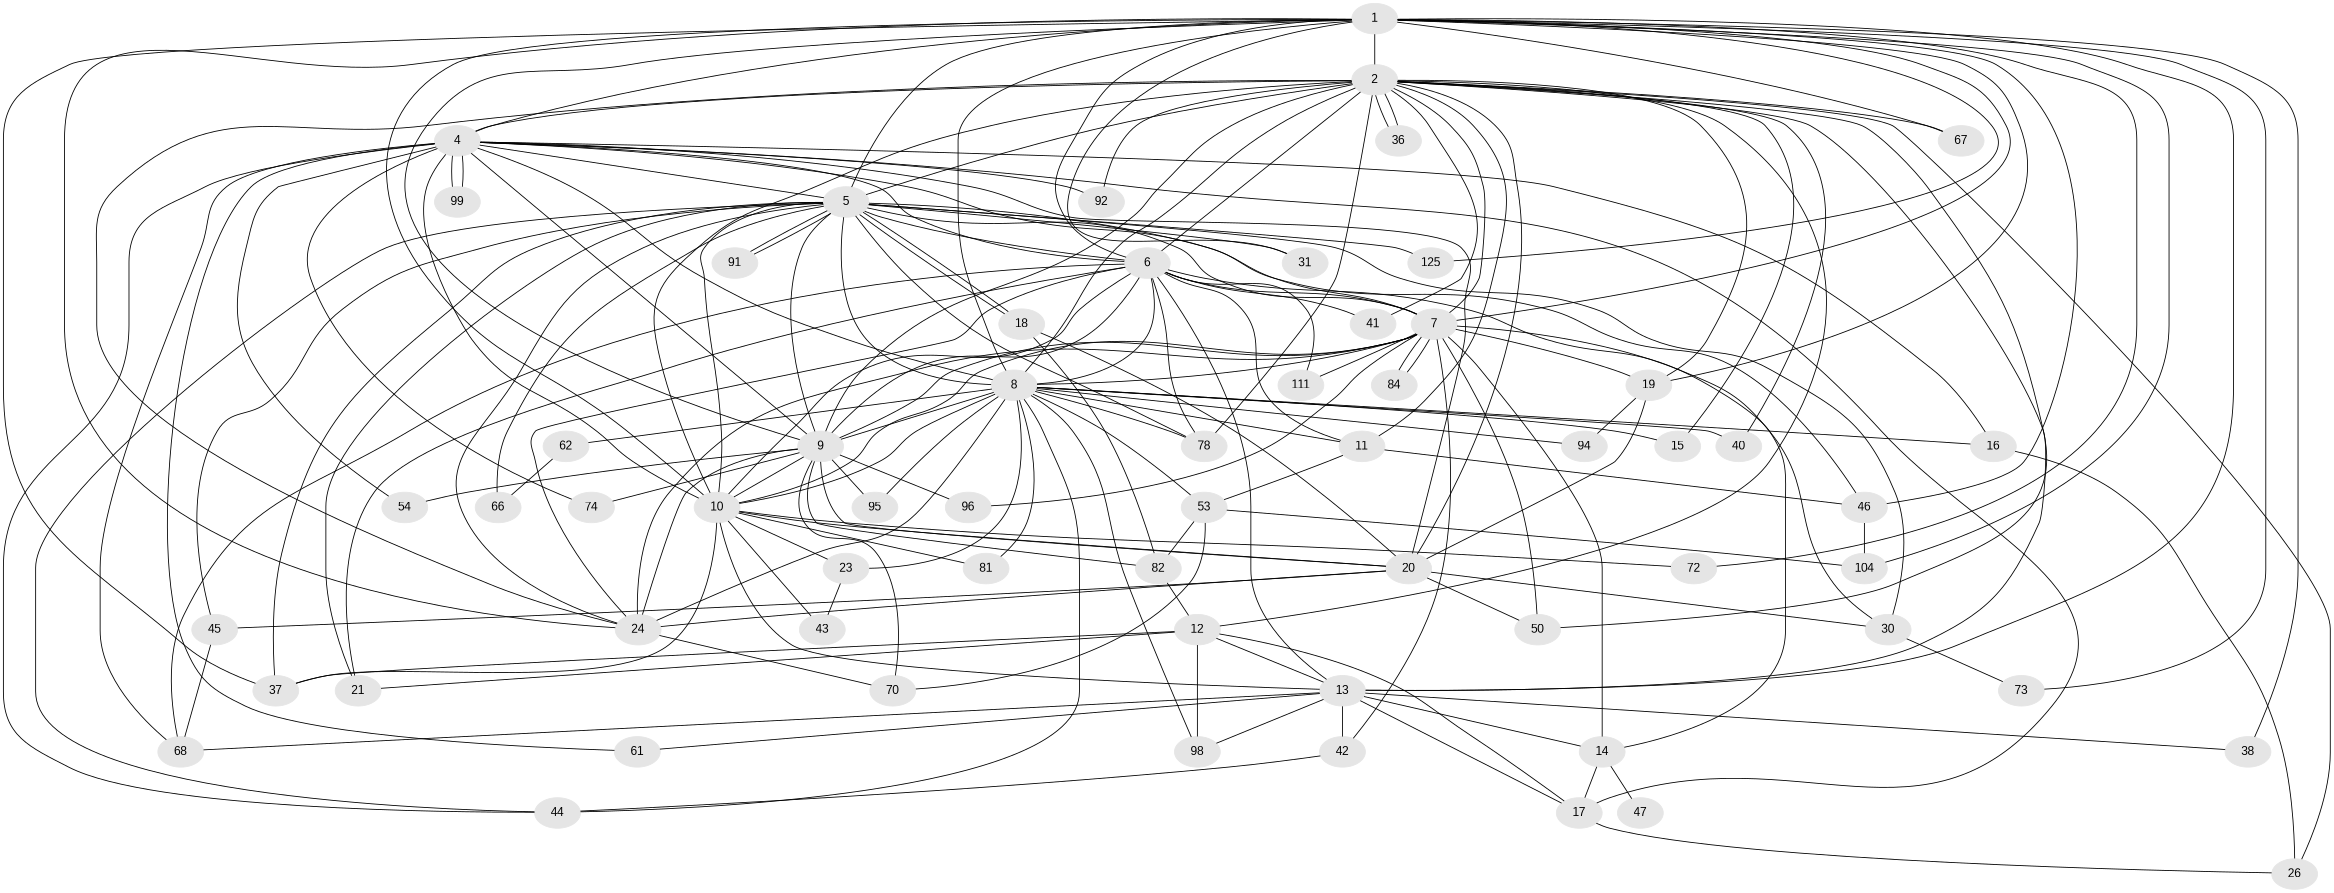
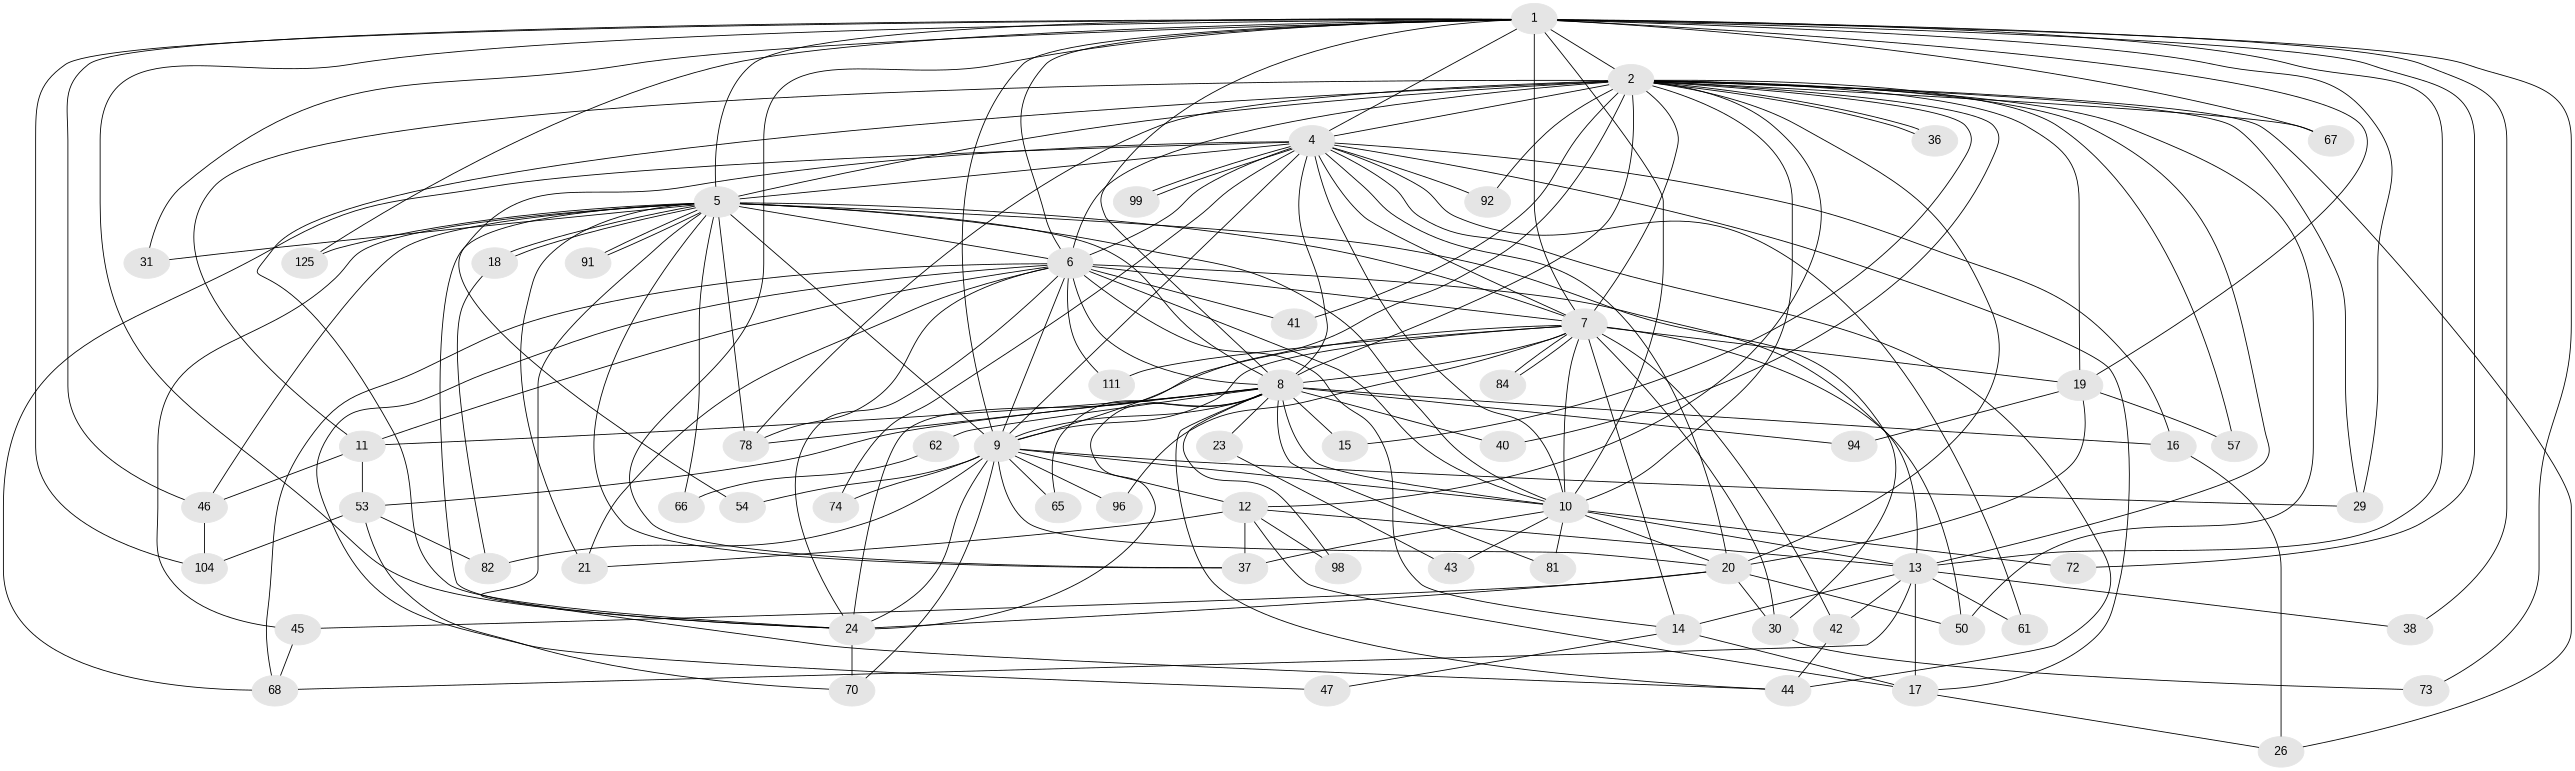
(1247, 439) -> none
none -> (2234, 446)
(875, 507) -> (1058, 507)
none -> (2360, 507)
(782, 538) -> none
none -> (385, 595)
(1179, 601) -> (1095, 471)
(1270, 721) -> none
